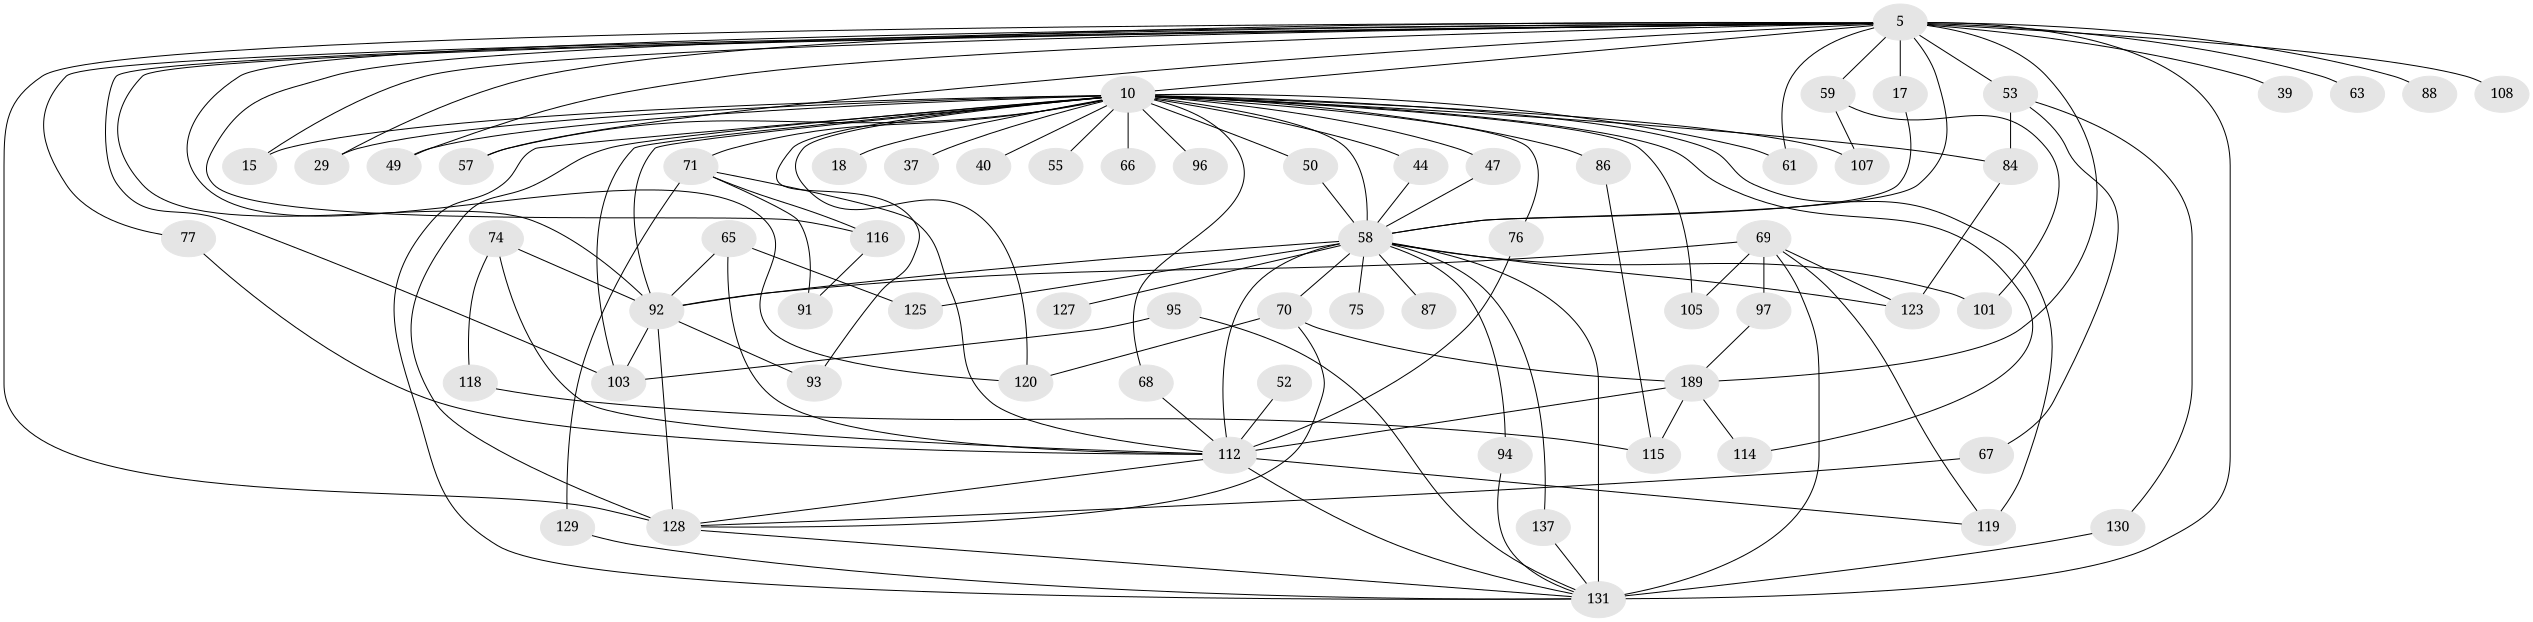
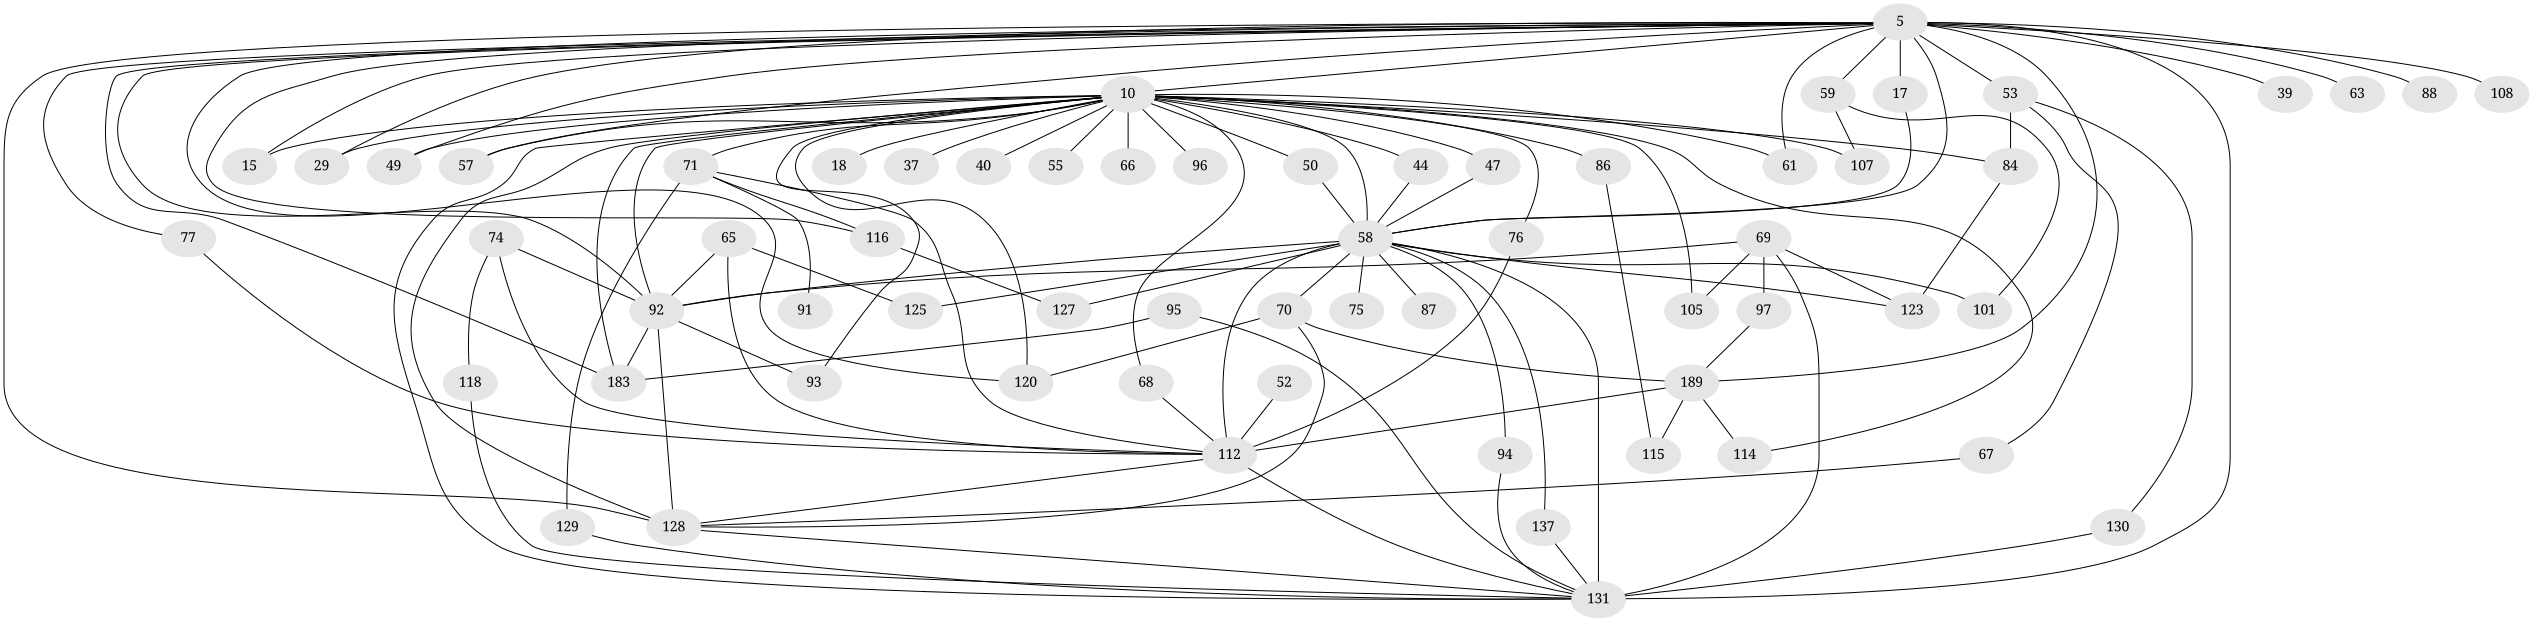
(841, 275) -> (950, 267)
(619, 383) -> (619, 383)
(1062, 419) -> (820, 574)
(1989, 527) -> none
